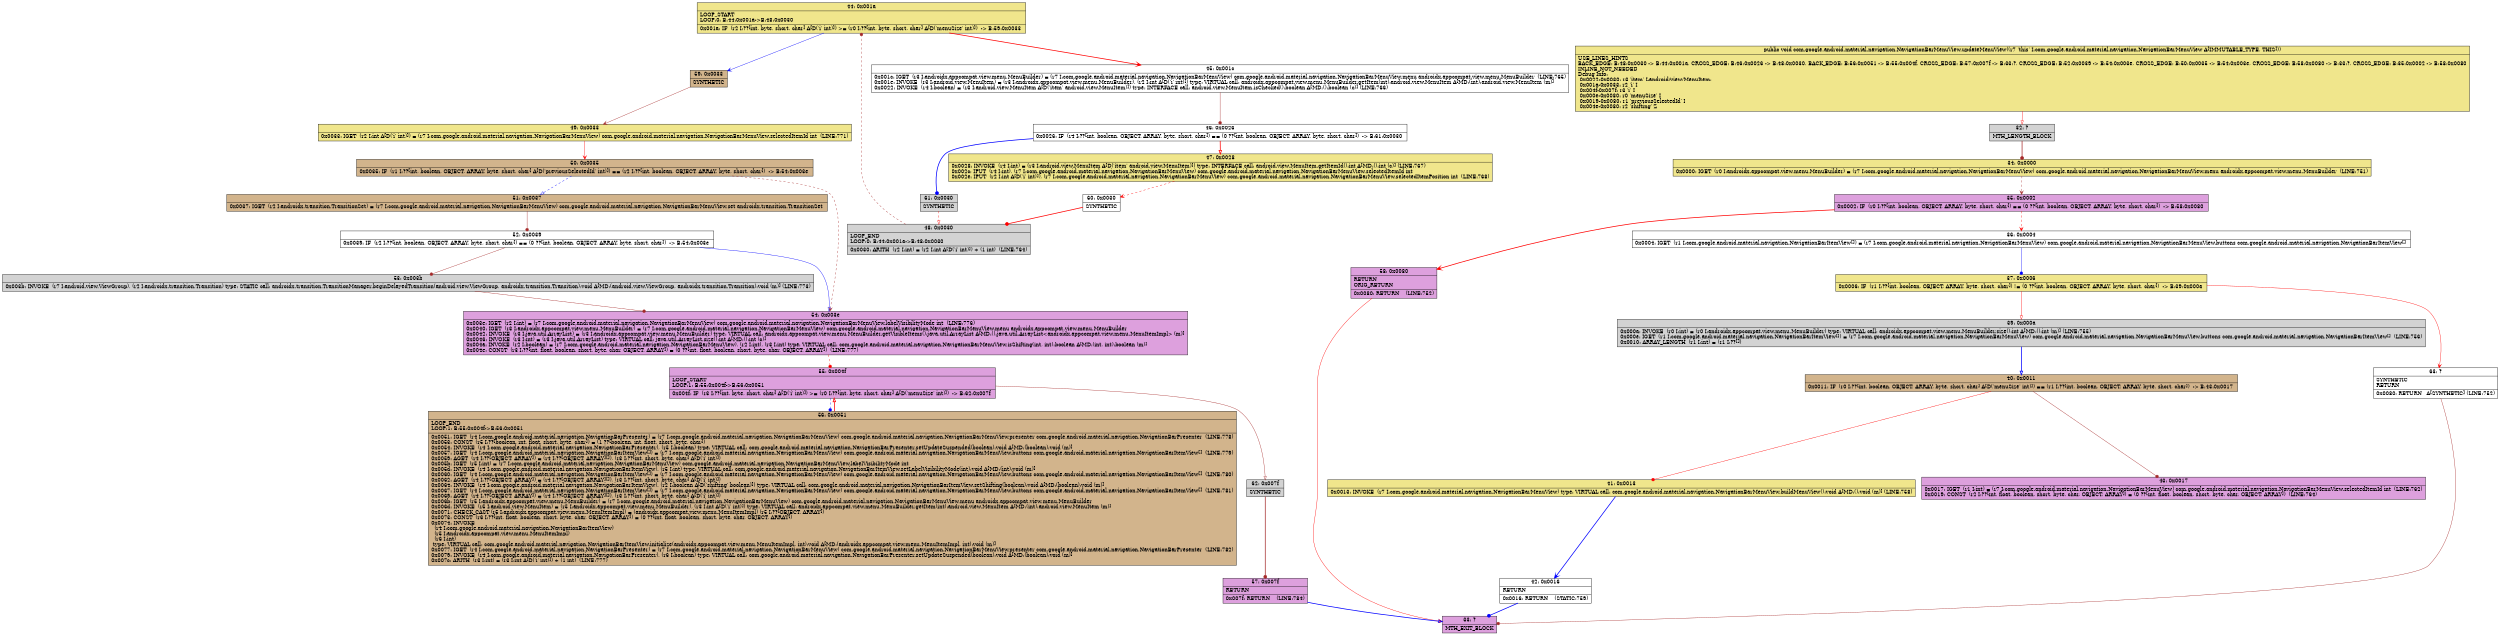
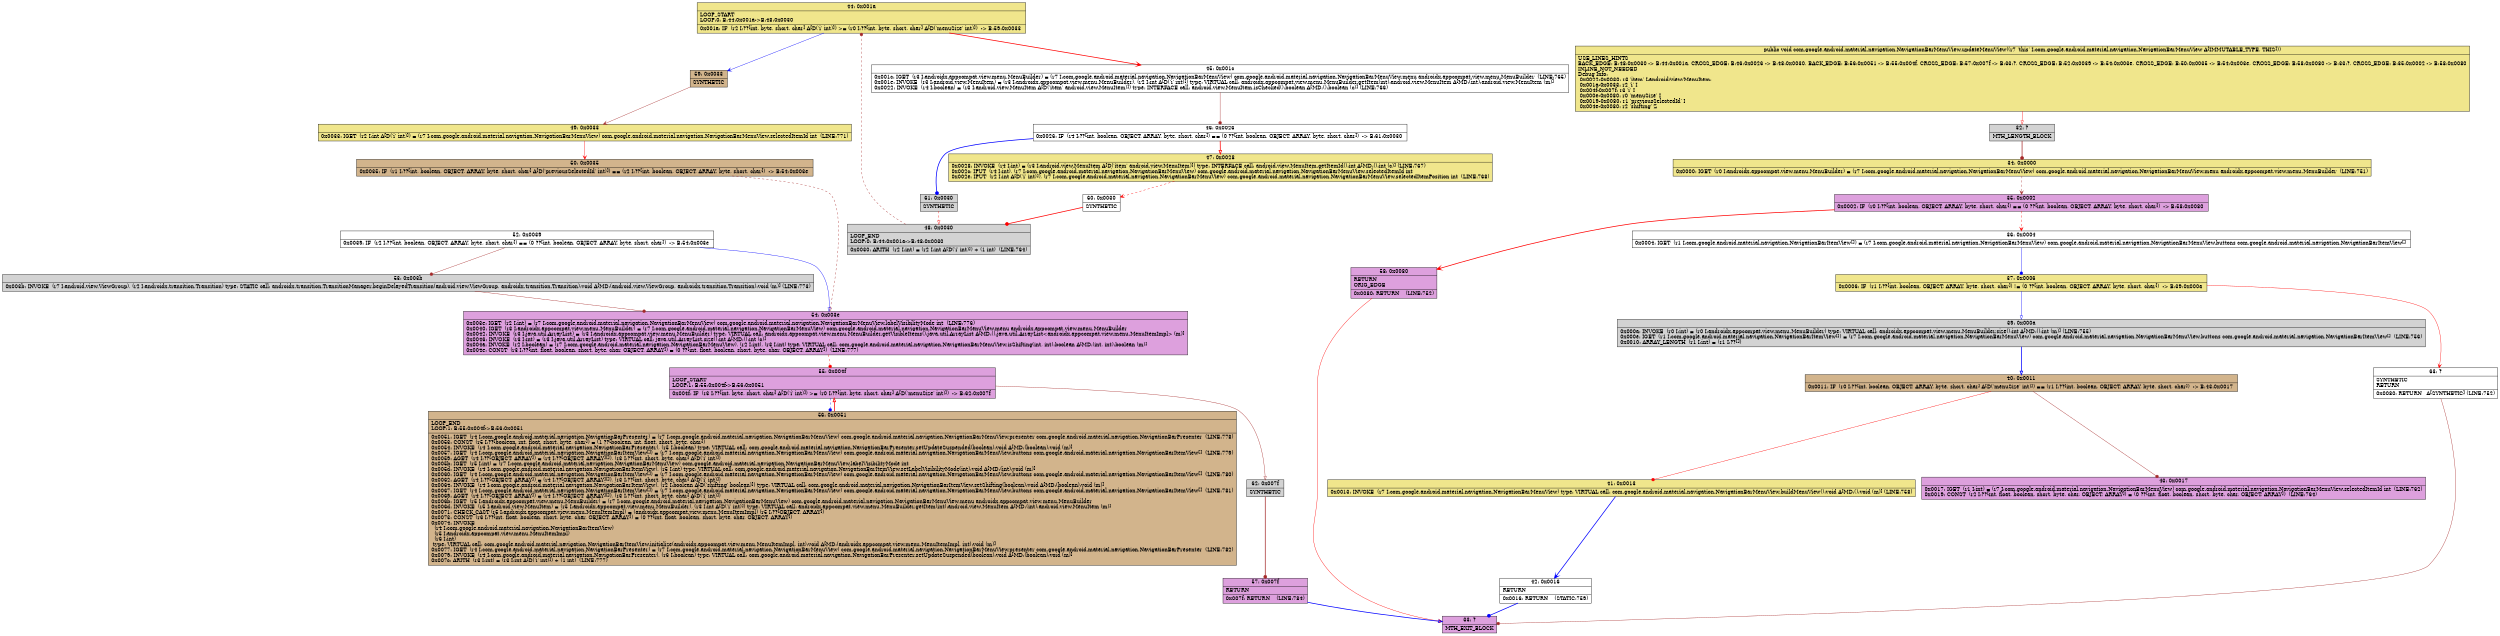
(834, 201) -> (834, 201)
(527, 203) -> none
(1373, 285) -> (1370, 285)
(2021, 303) -> (2021, 303)
